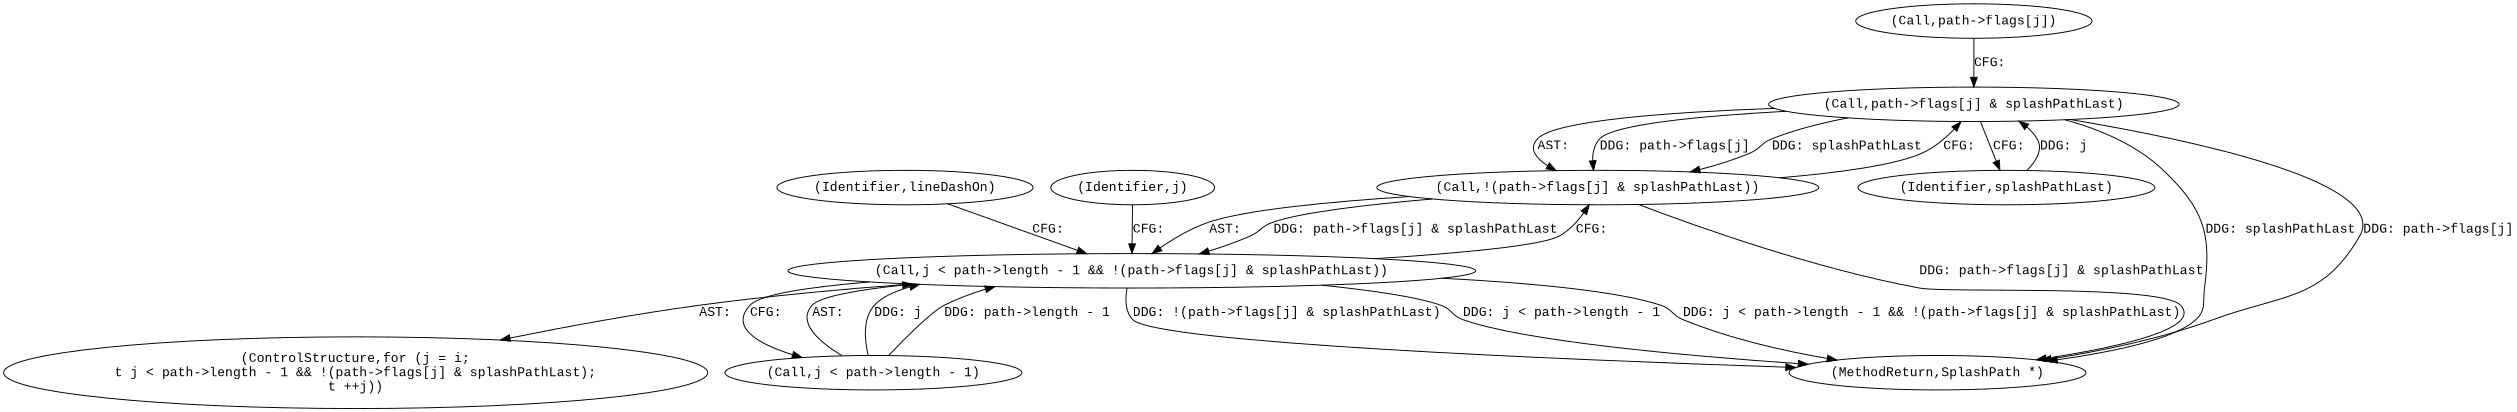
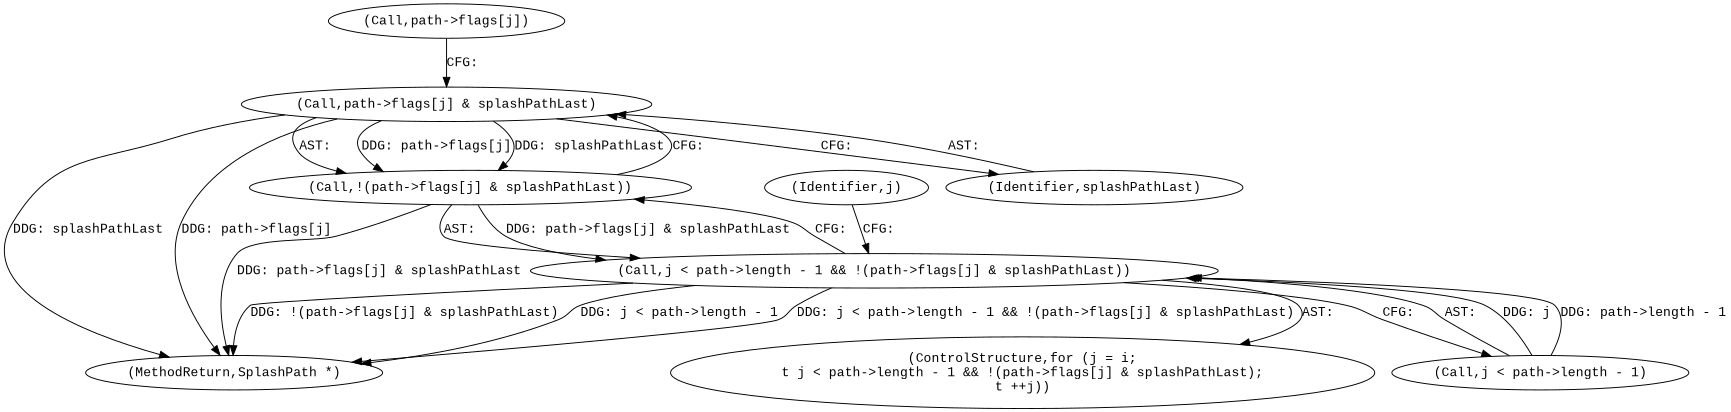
(2064, 146) -> (968, 146)
(905, 188) -> none
